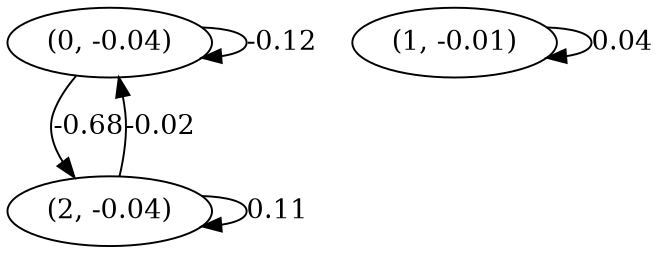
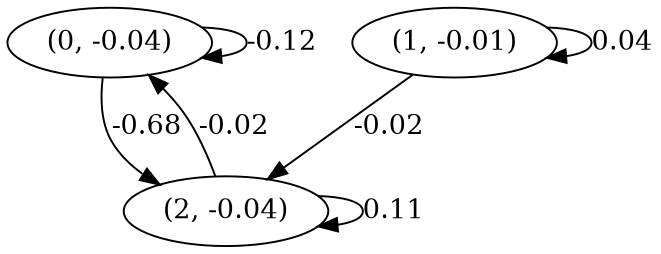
none -> (348, 121)
